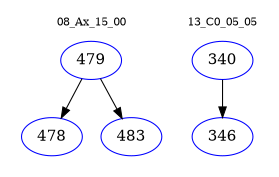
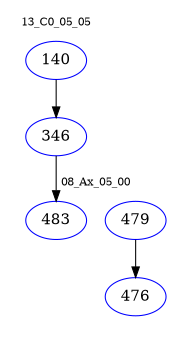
(92, 23) -> (96, 183)
(223, 60) -> (56, 60)
(109, 94) -> (56, 179)
(52, 137) -> (136, 297)
